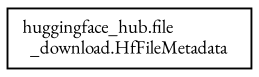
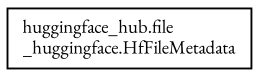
(129, 38) -> (129, 38)
